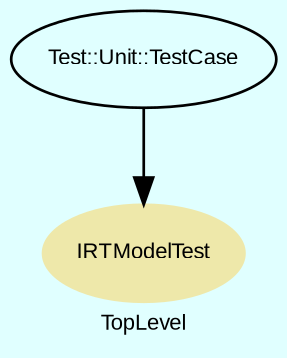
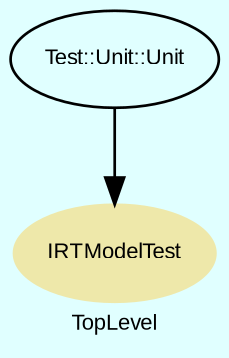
(144, 59) -> (115, 59)
